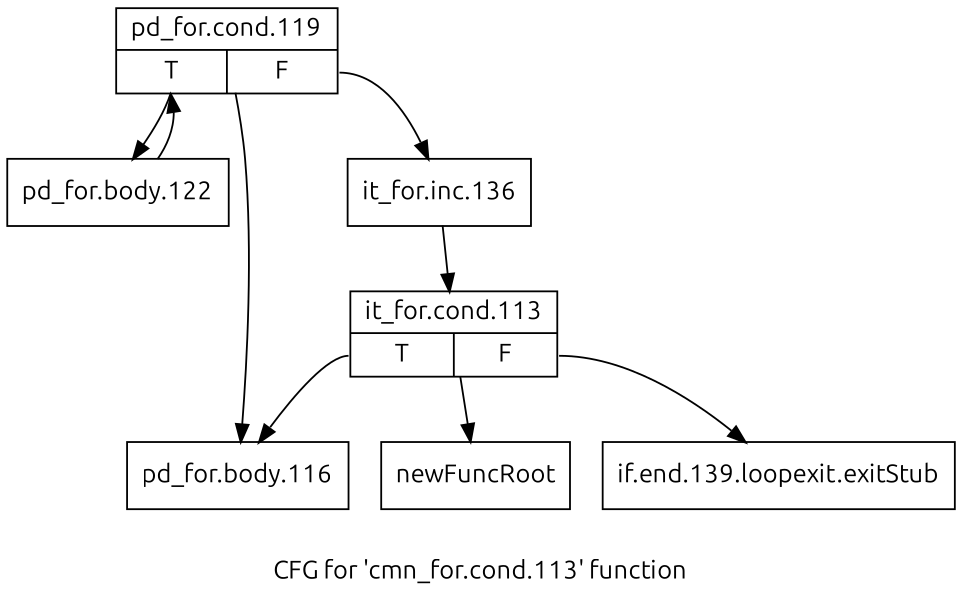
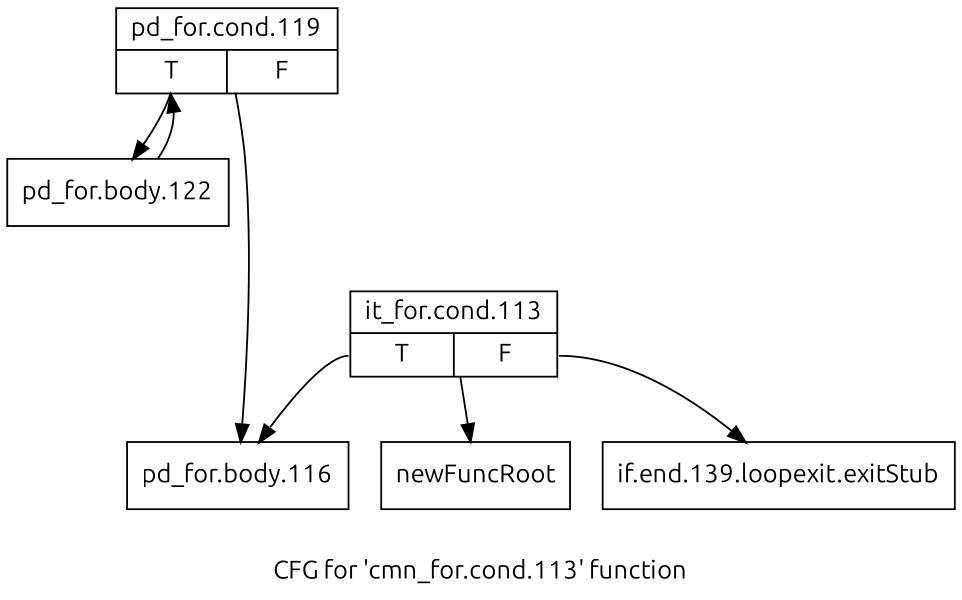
(439, 192) -> none
